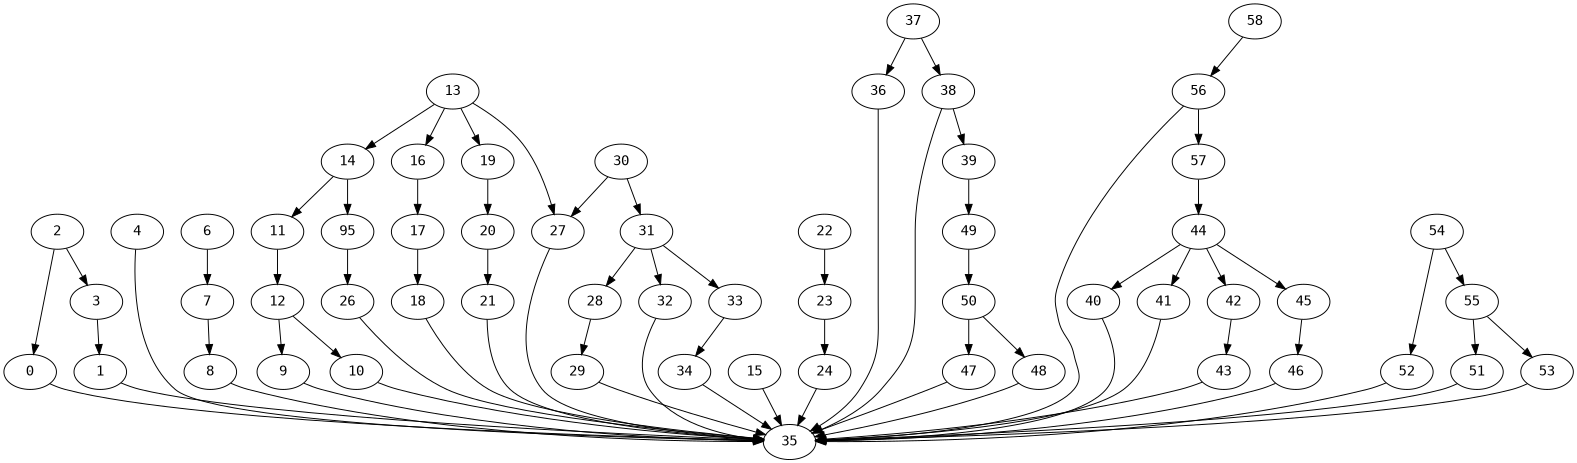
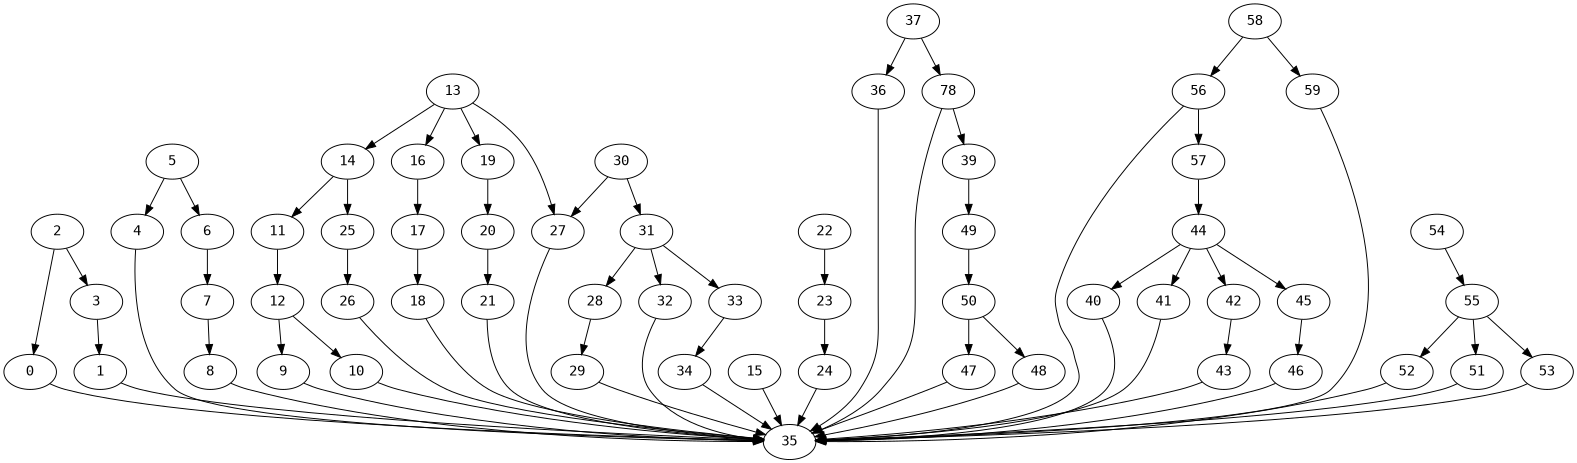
(948, 92) -> (948, 92)
none -> (1312, 92)
none -> (172, 162)
(348, 232) -> (348, 232)
(1423, 297) -> (1443, 333)
